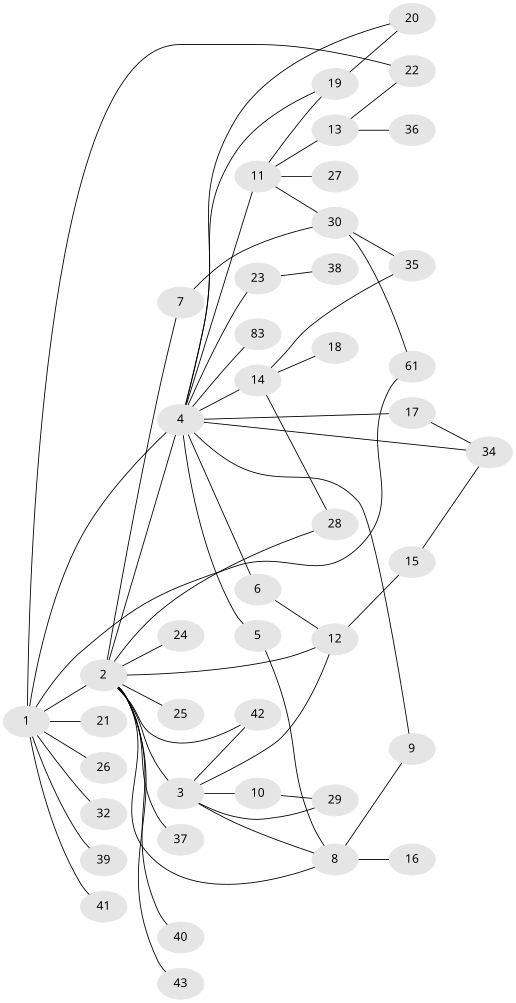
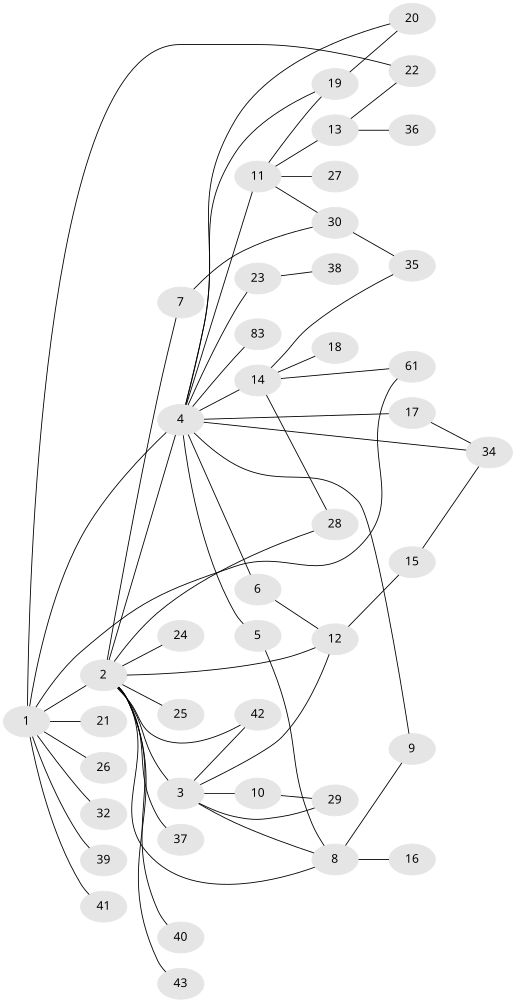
(383, 291) -> (335, 374)
